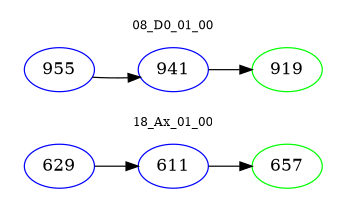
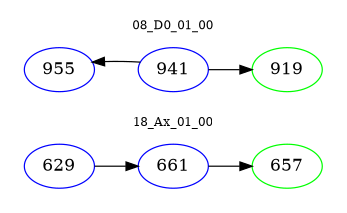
(110, 78) -> (123, 61)
(173, 166) -> (173, 166)
